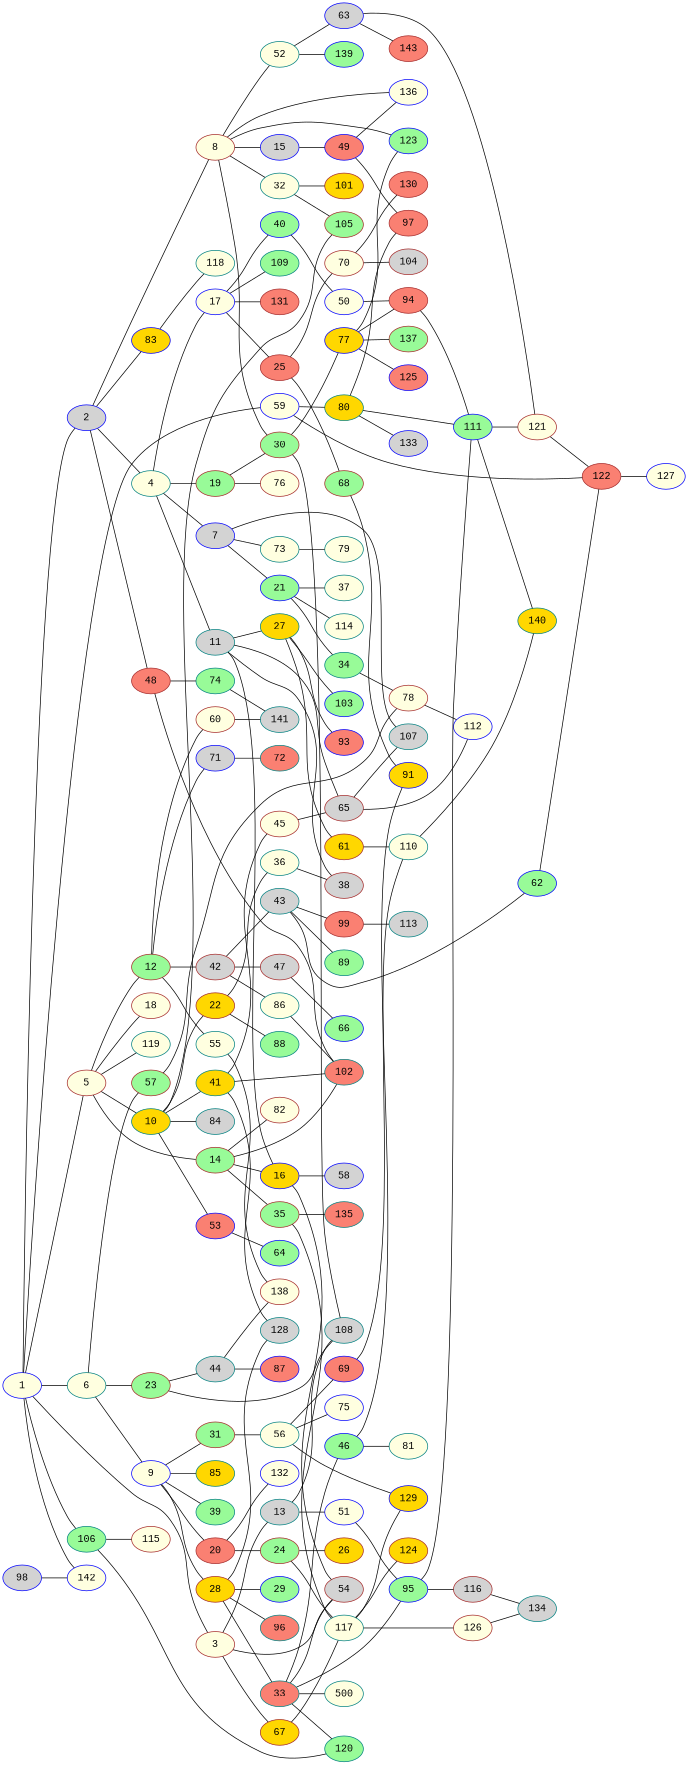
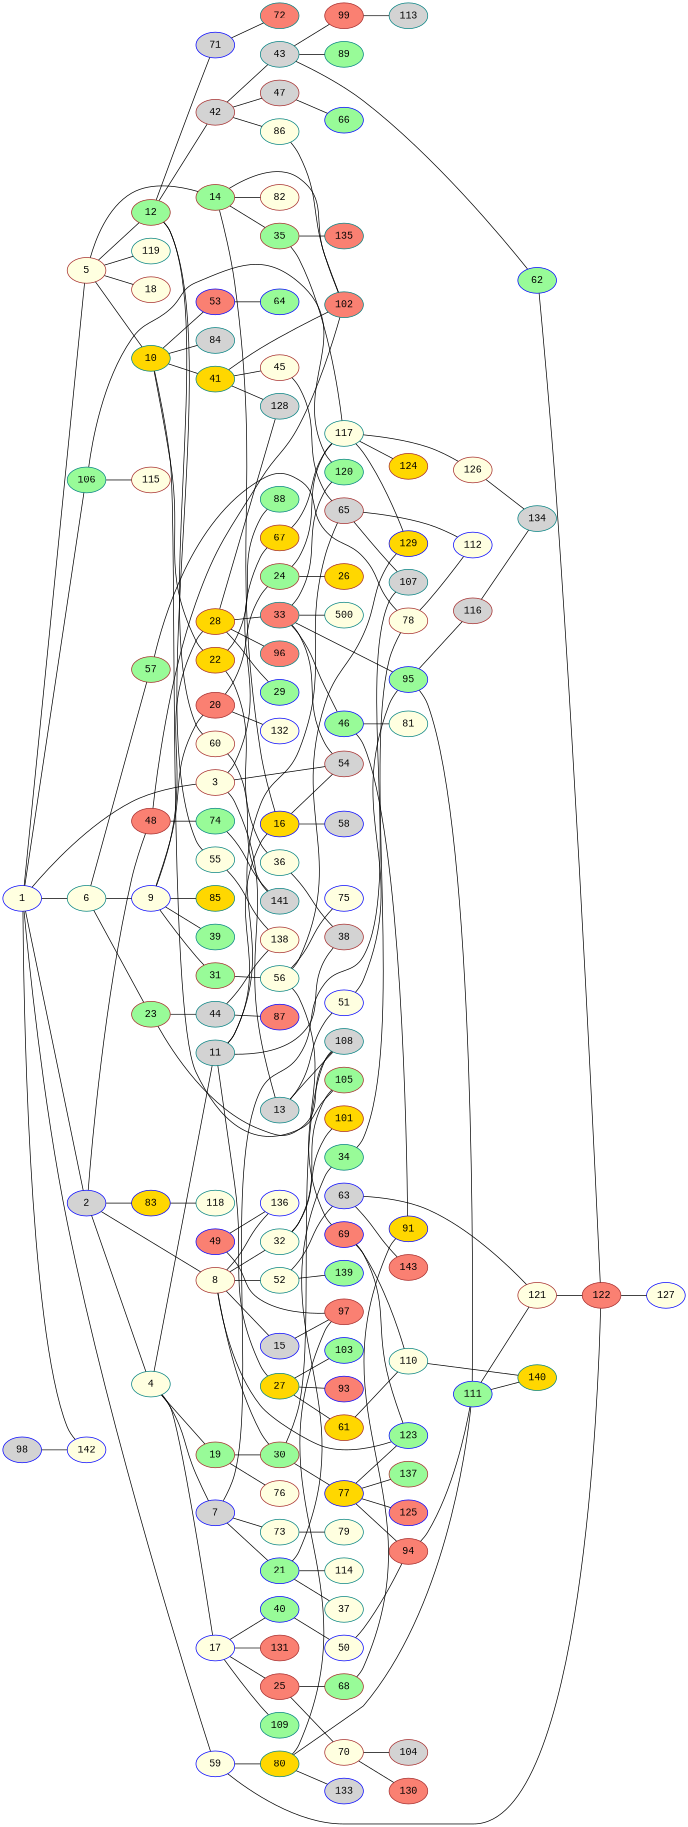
(312, 147) -> (312, 1329)
none -> (382, 1333)
